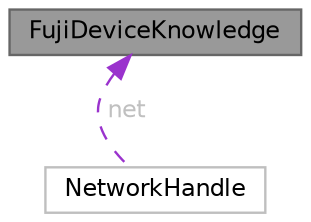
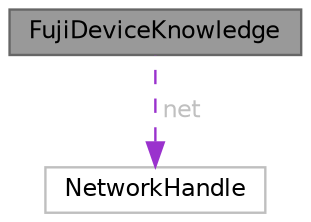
(100, 123) -> (155, 98)
